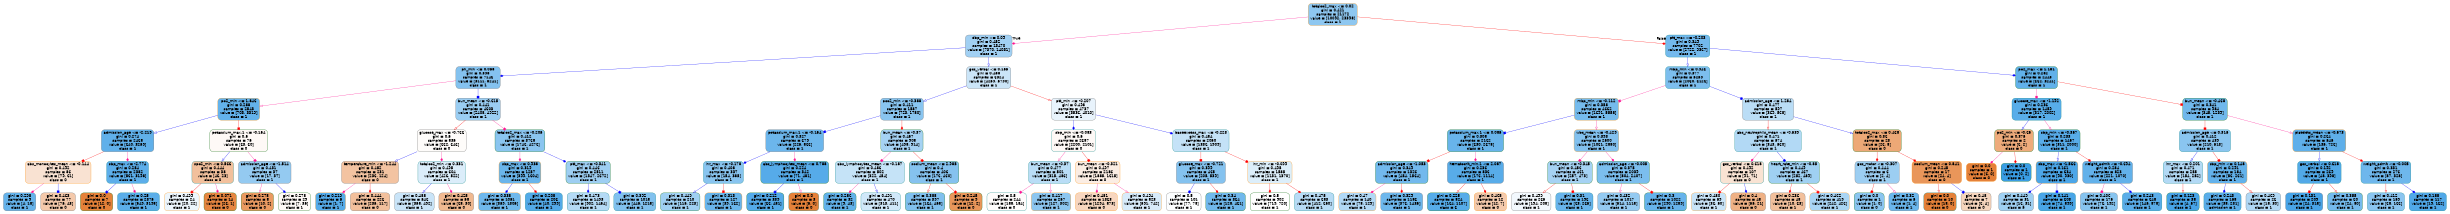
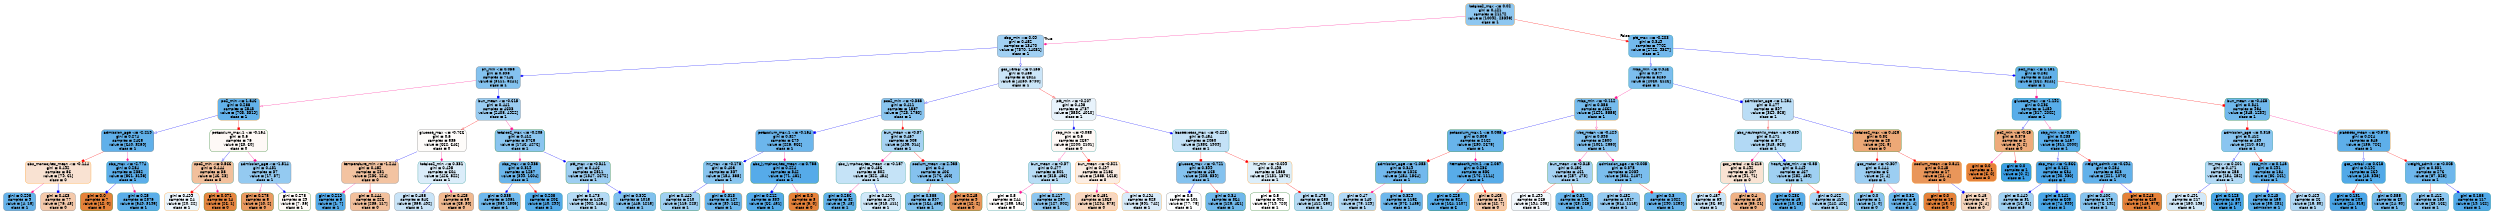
(1709, 202) -> (1709, 202)
(1788, 202) -> (1788, 202)
(2142, 202) -> (2142, 202)
none -> (2186, 202)
